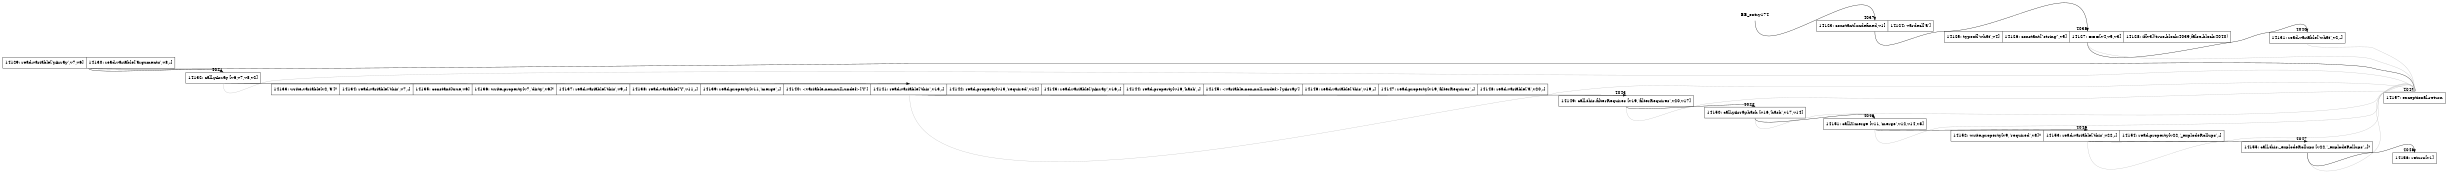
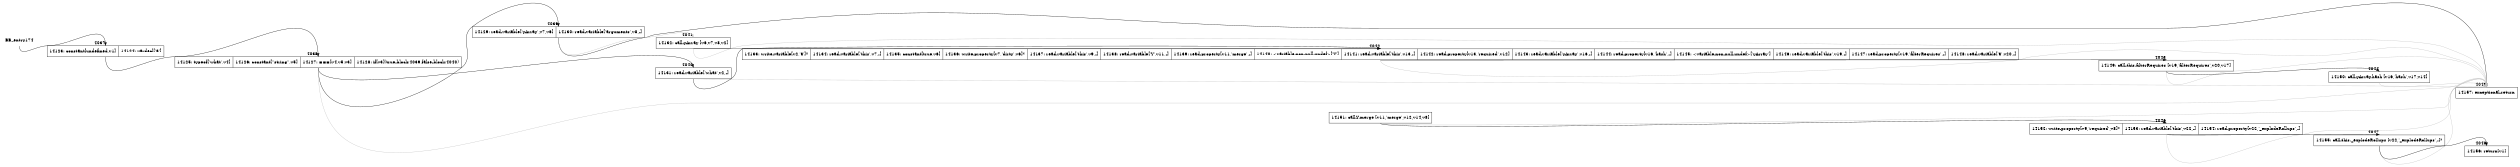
none -> (1020, 46)
(131, 71) -> (619, 42)
none -> (443, 80)
(1814, 119) -> none
